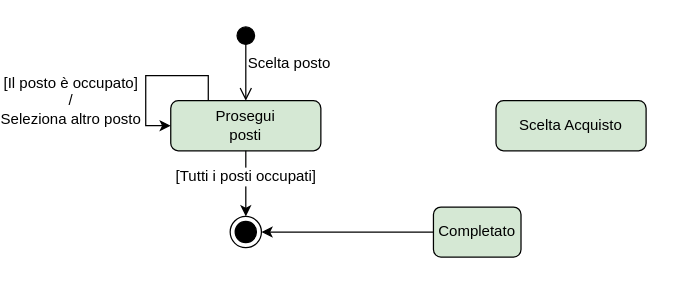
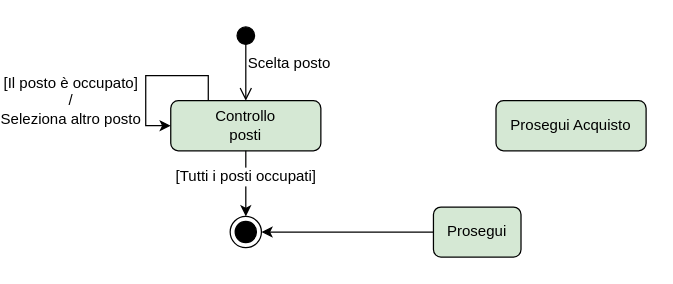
(246, 126) -> (246, 126)
(571, 126) -> (571, 126)
(477, 232) -> (477, 232)
